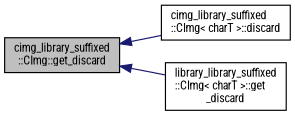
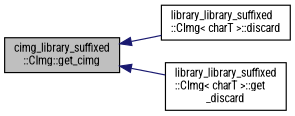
(226, 23) -> (226, 23)
(62, 55) -> (62, 55)
